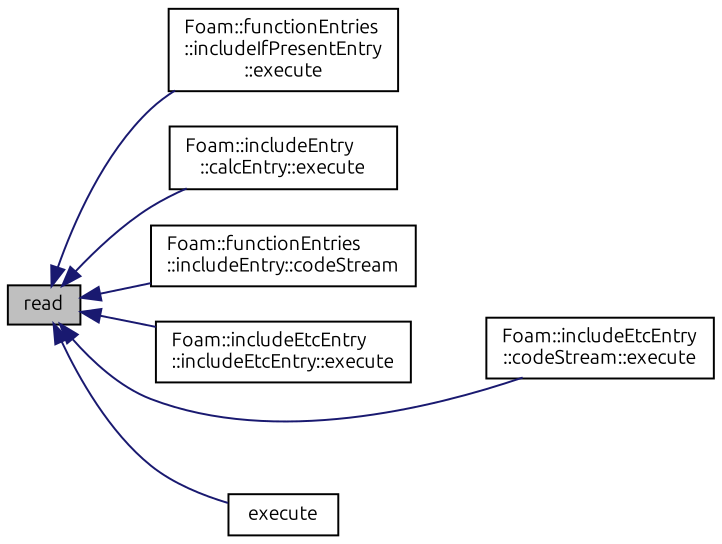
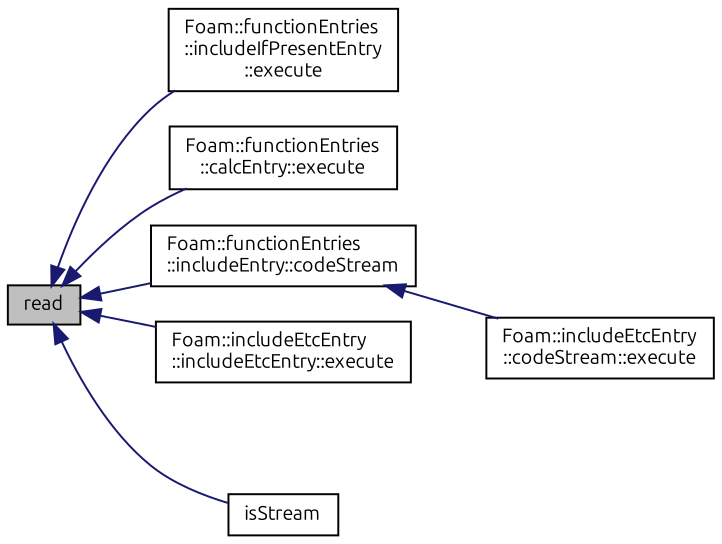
(283, 158) -> (283, 158)
(288, 421) -> (451, 305)
(283, 515) -> (283, 515)
